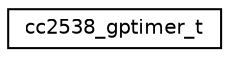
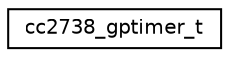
(115, 29) -> (115, 29)
